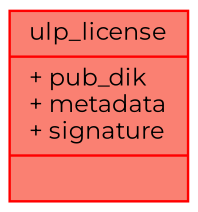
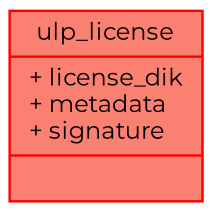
(88, 78) -> (106, 78)
